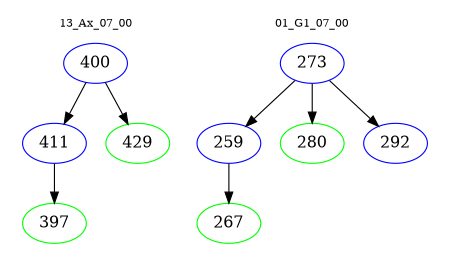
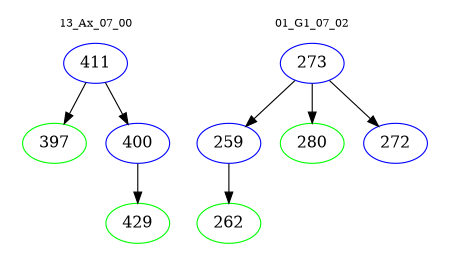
(312, 24) -> (312, 24)
(78, 98) -> (114, 98)
(396, 143) -> (396, 143)
(229, 223) -> (229, 223)
